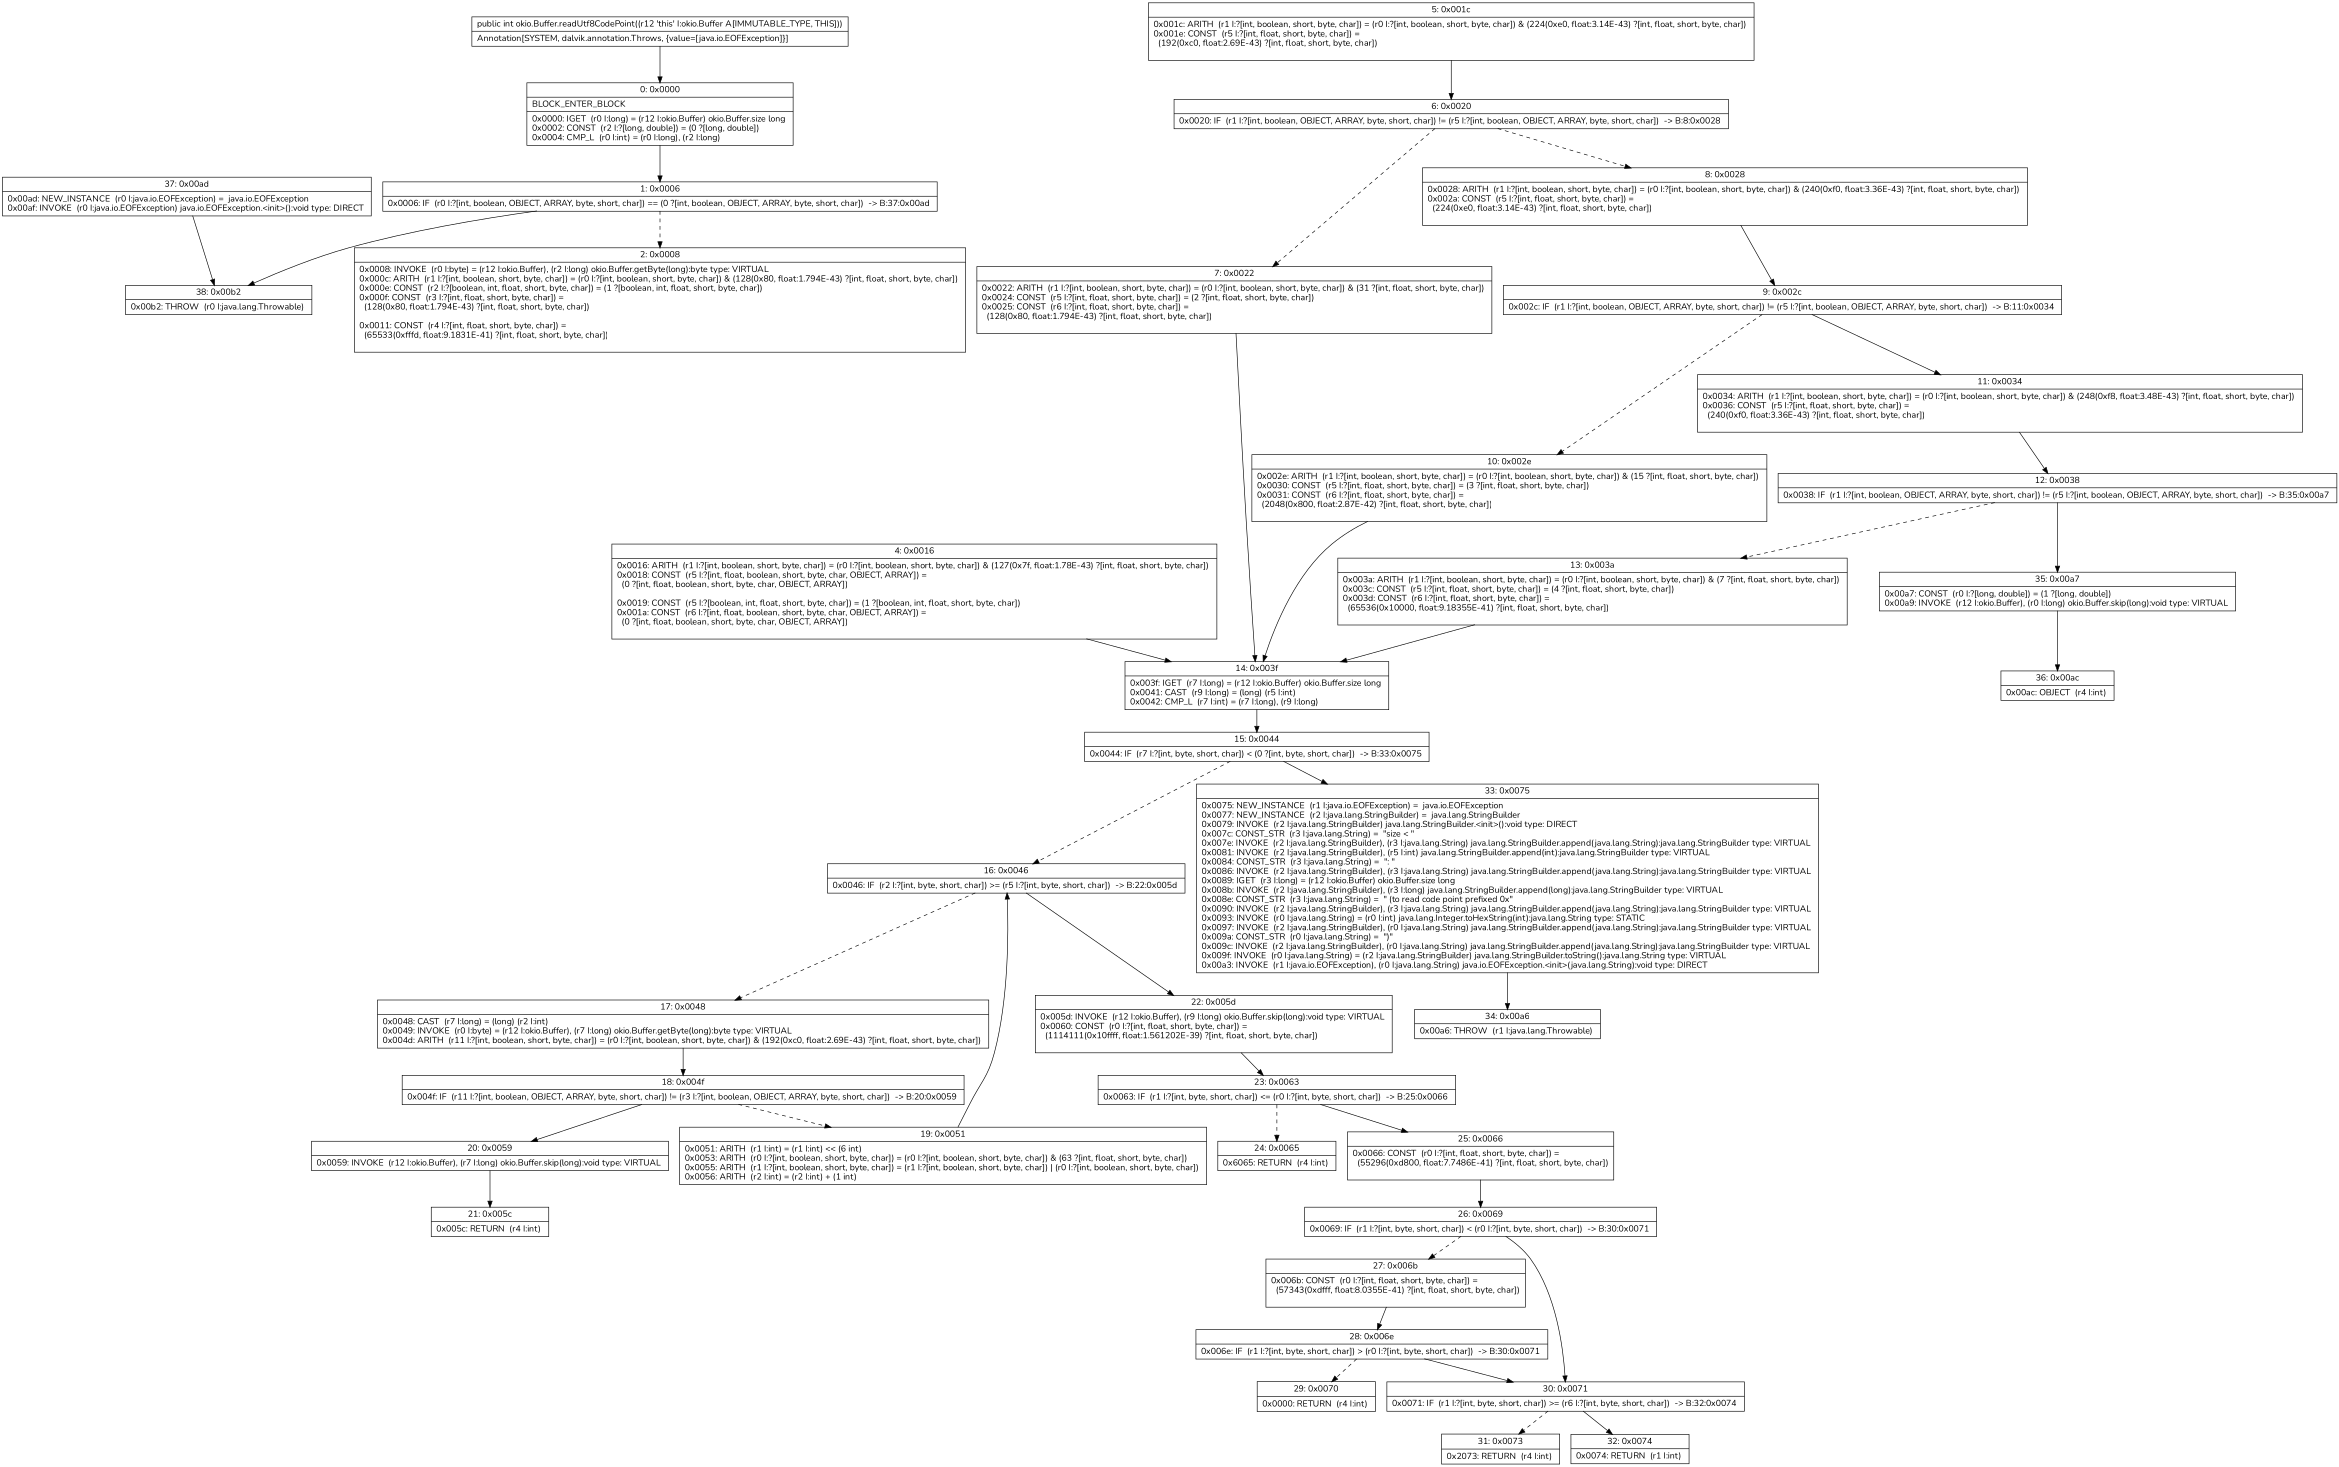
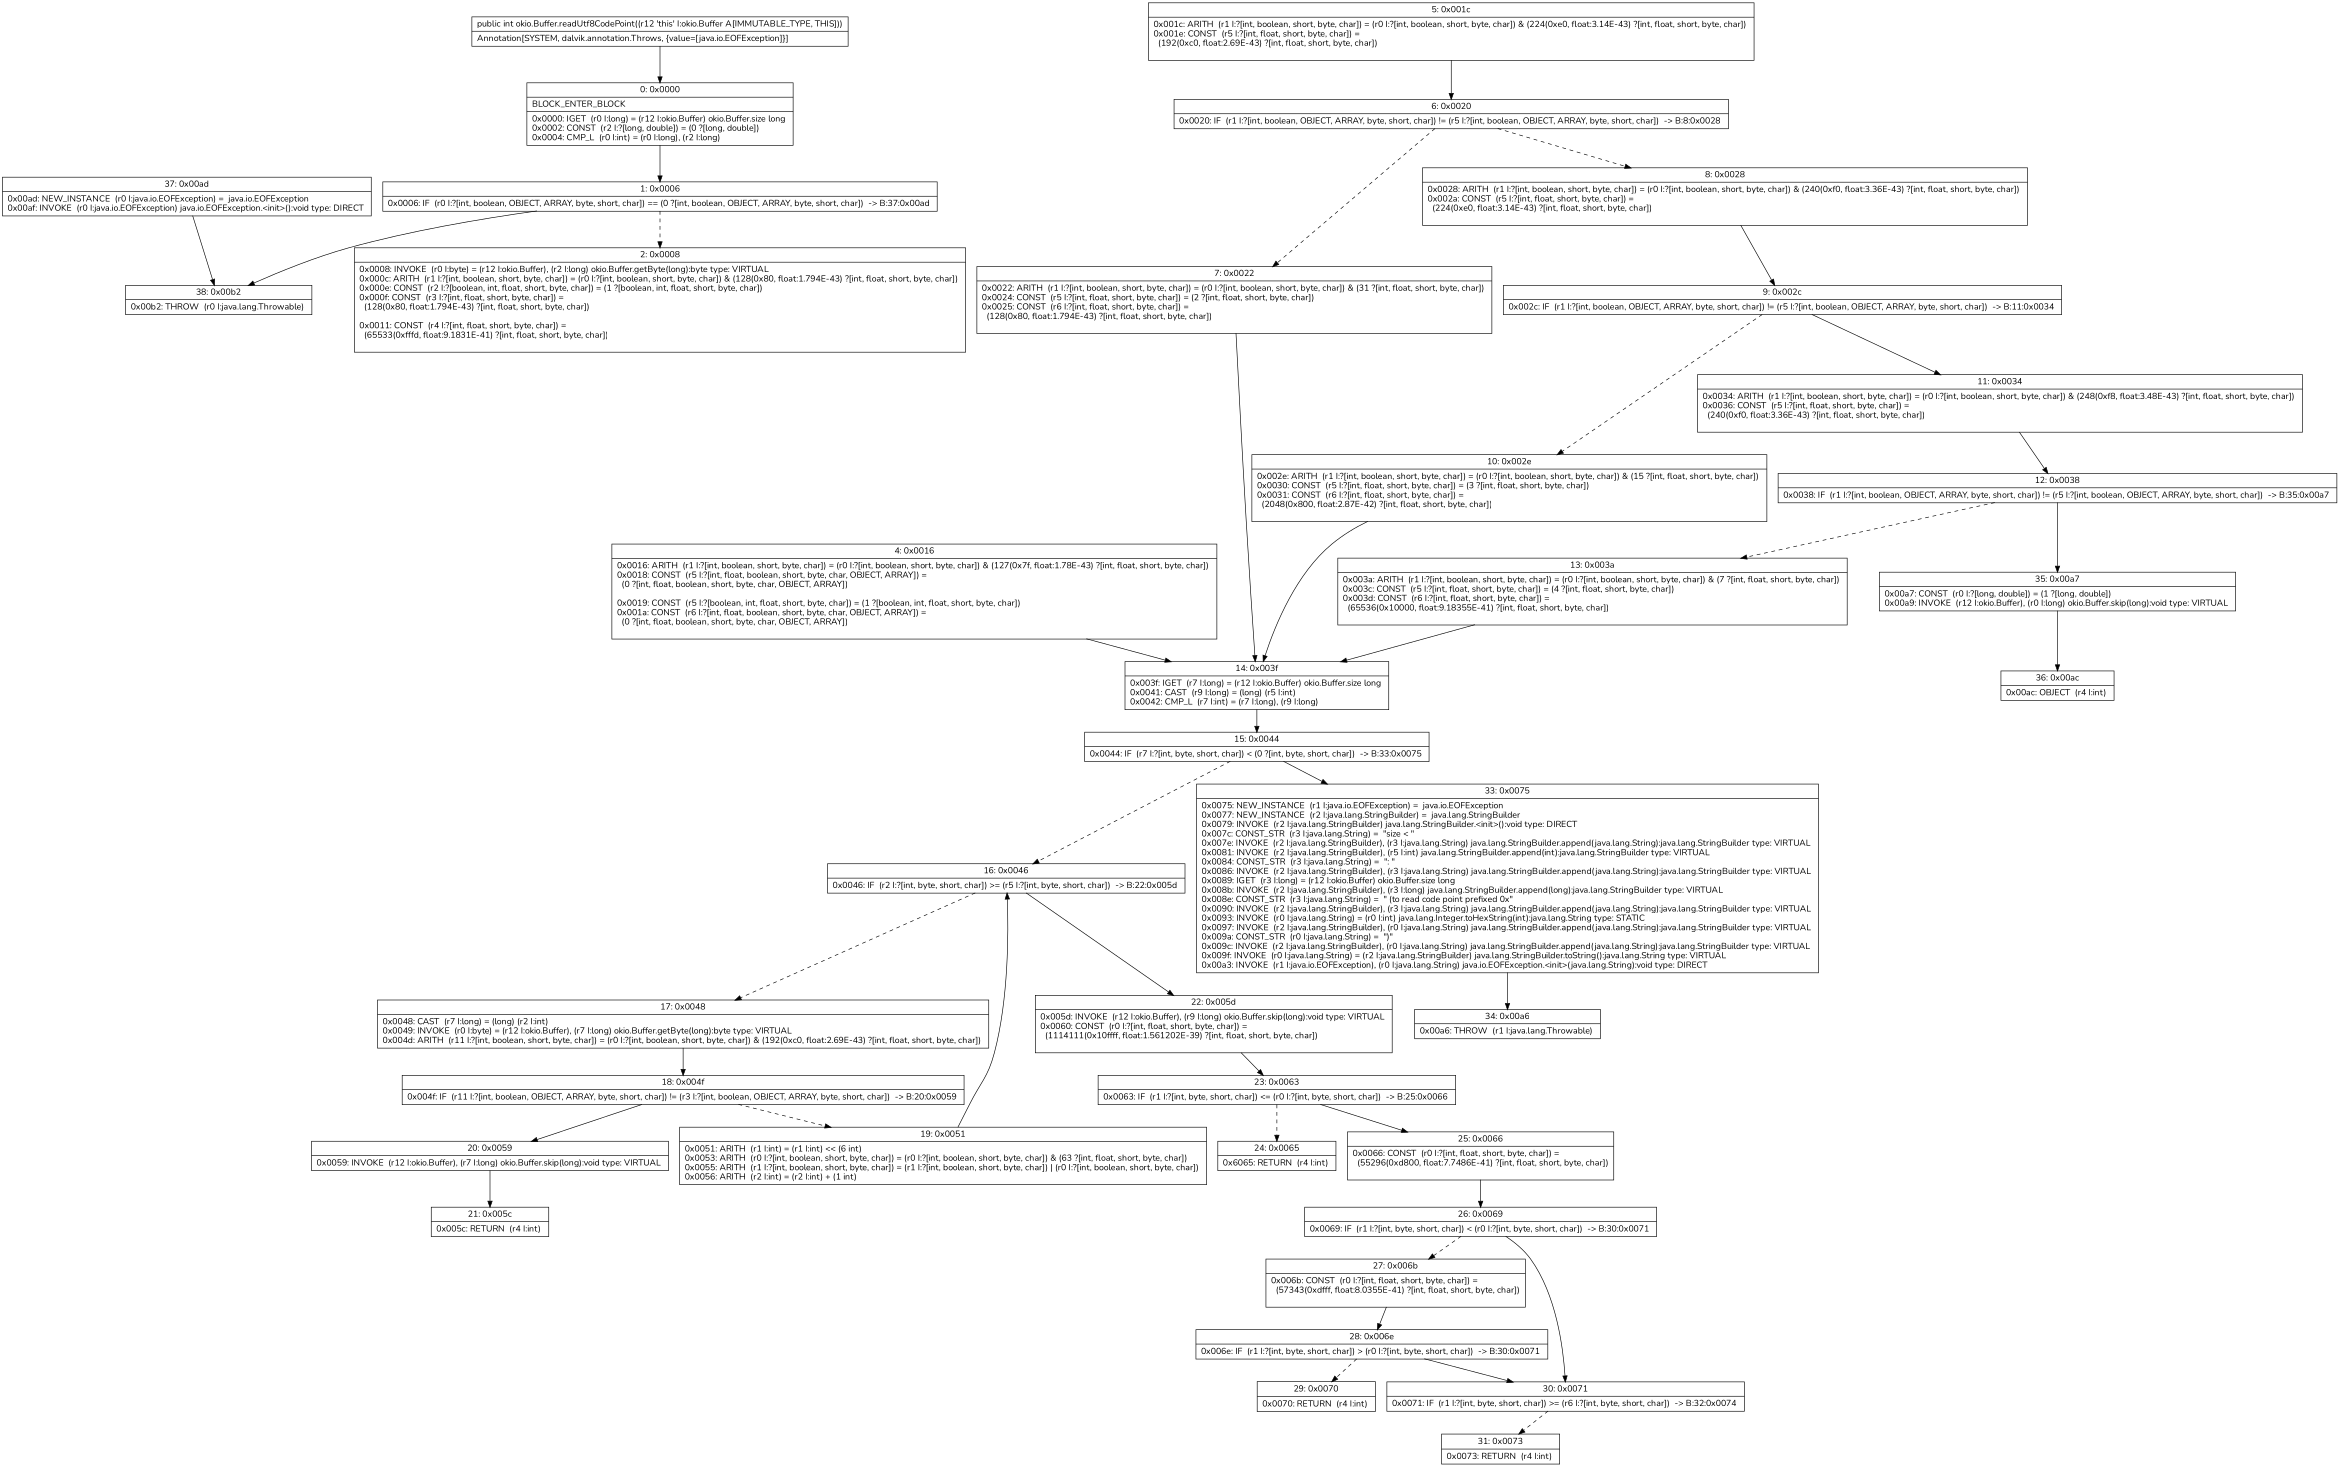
(1316, 1404) -> (1316, 1404)
(1630, 1449) -> none
(1501, 1456) -> (1501, 1456)
